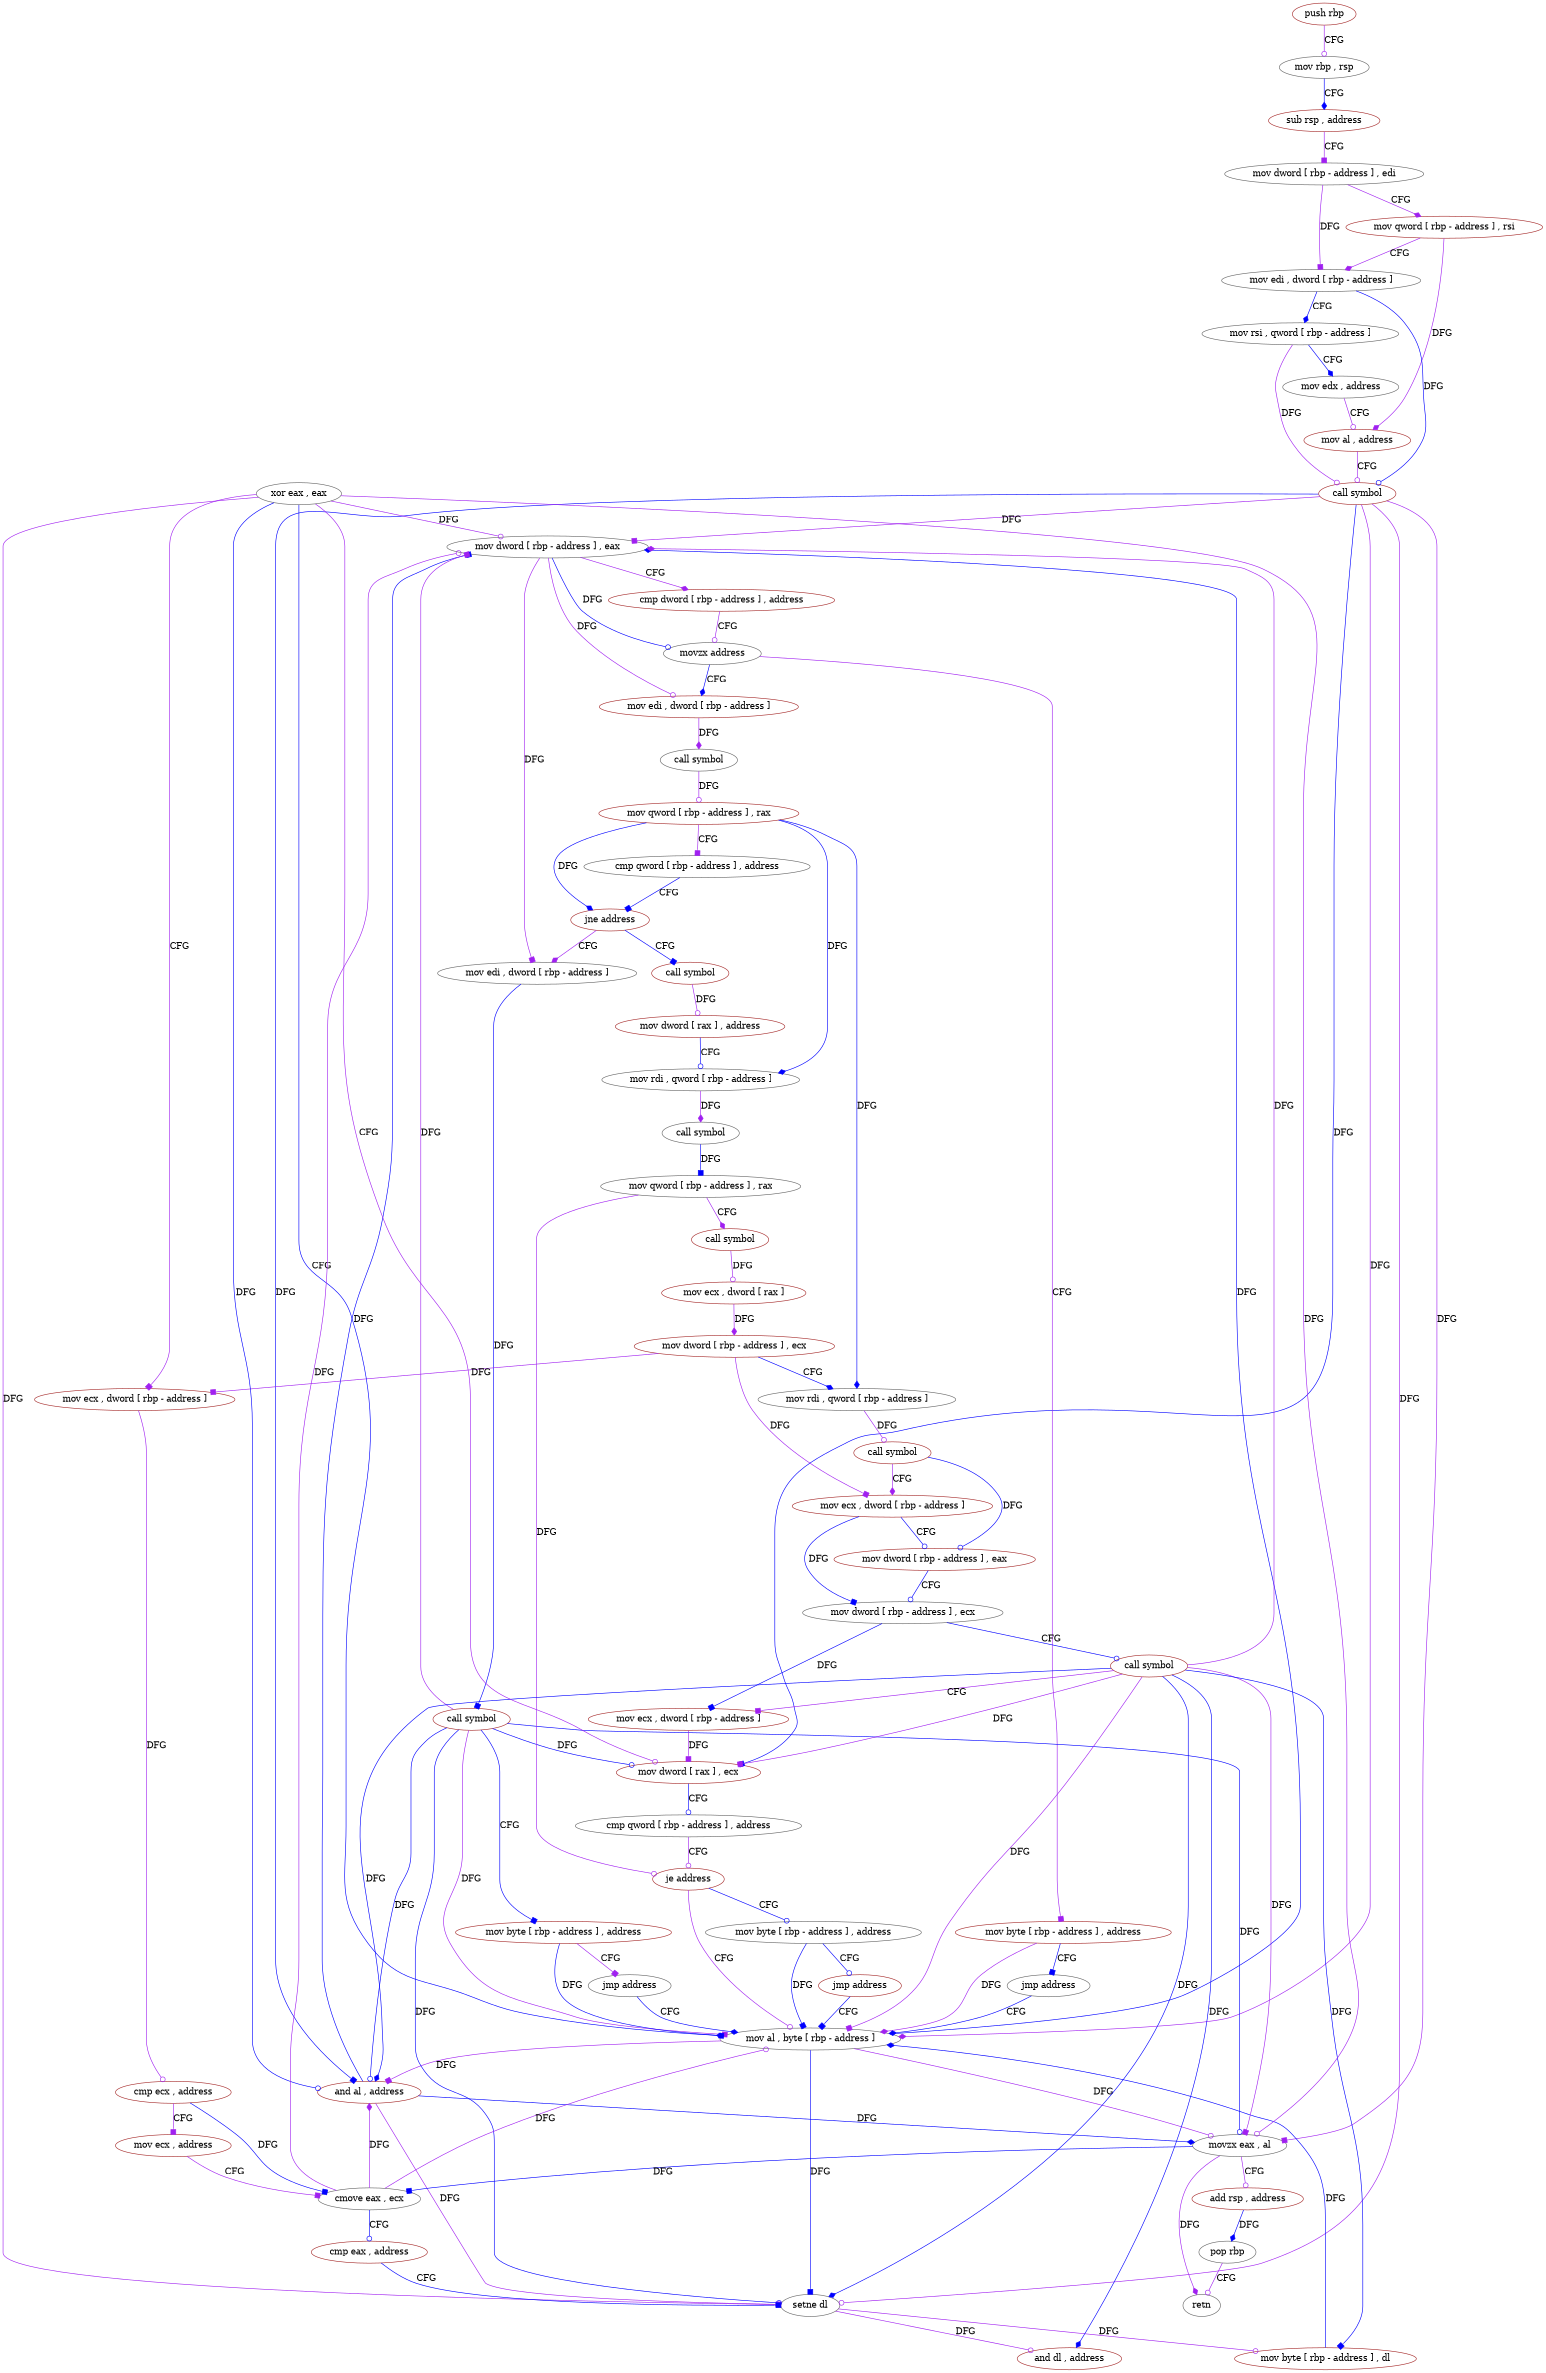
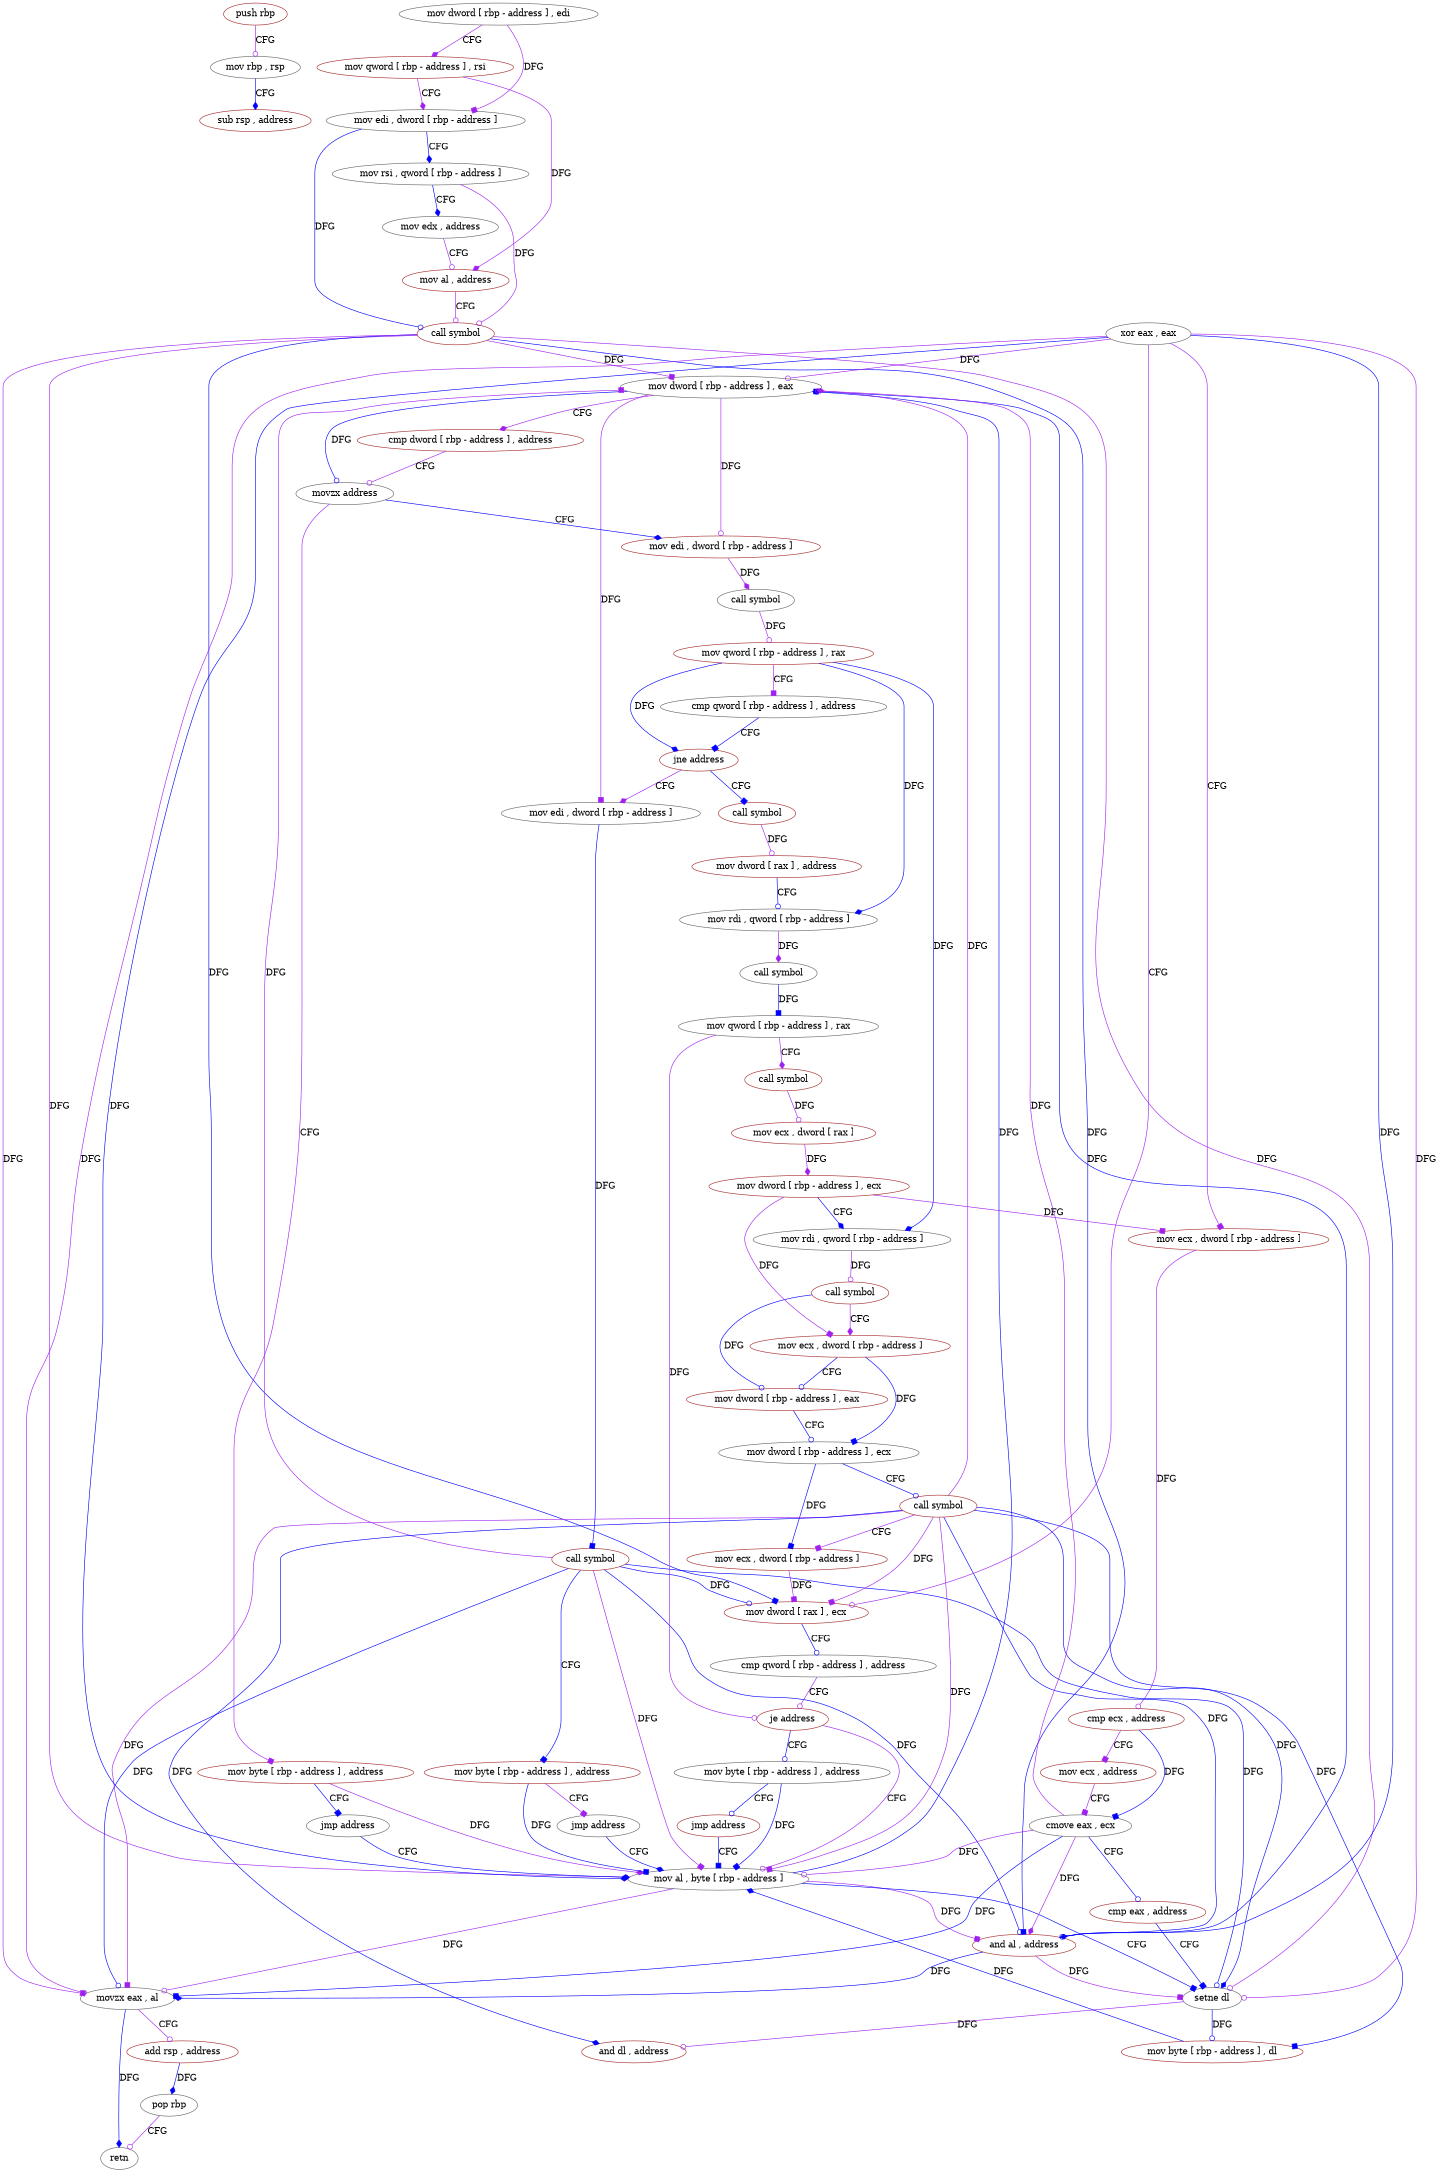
(1324, 144) -> none
(322, 1266) -> (120, 1106)
(802, 2159) -> (640, 1970)
(820, 2172) -> (1137, 1945)
(1179, 2215) -> (119, 2075)
(1046, 2330) -> (1212, 2023)
